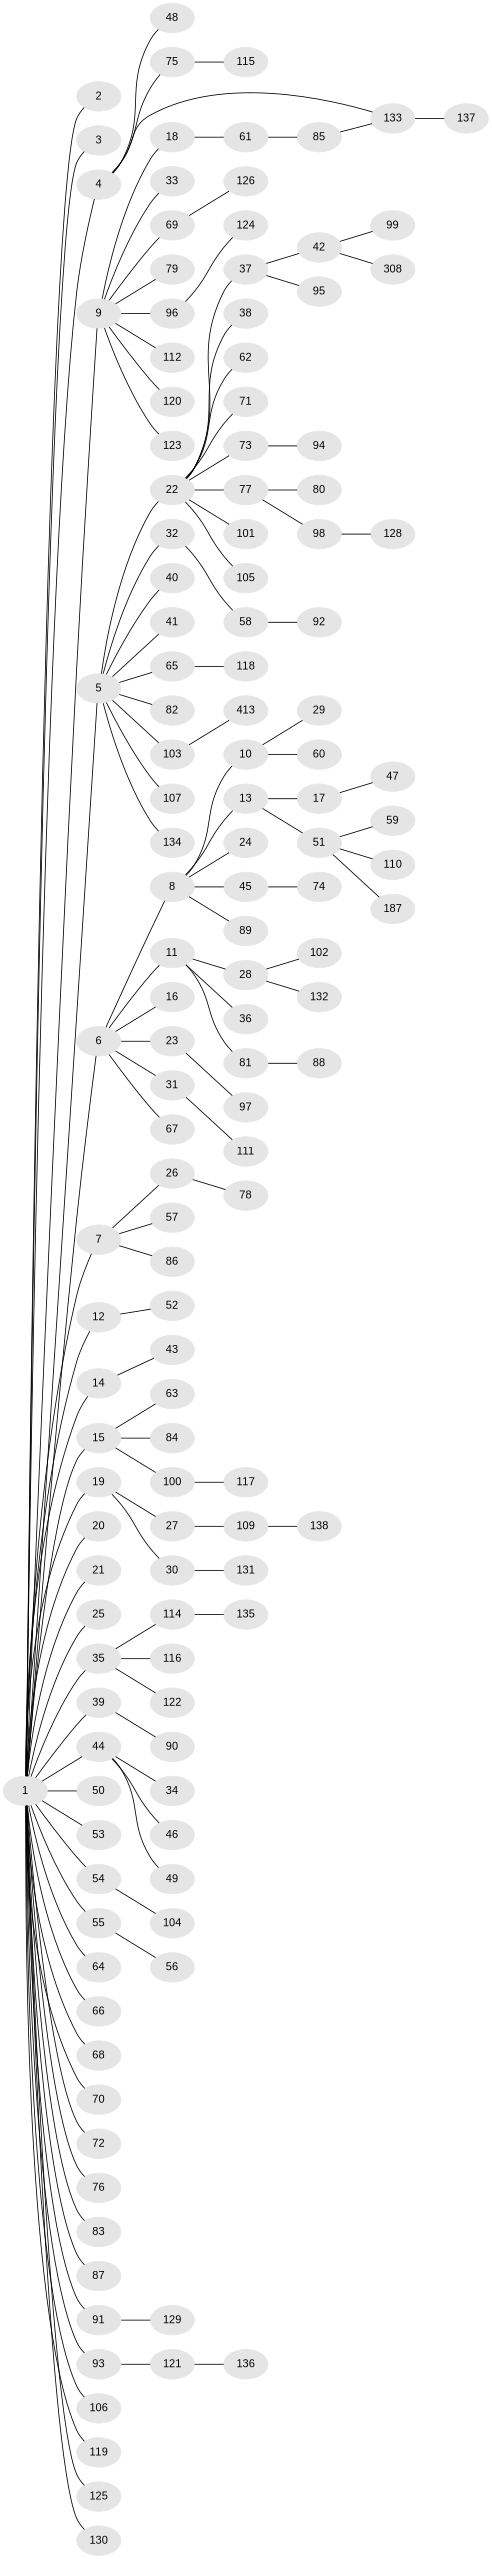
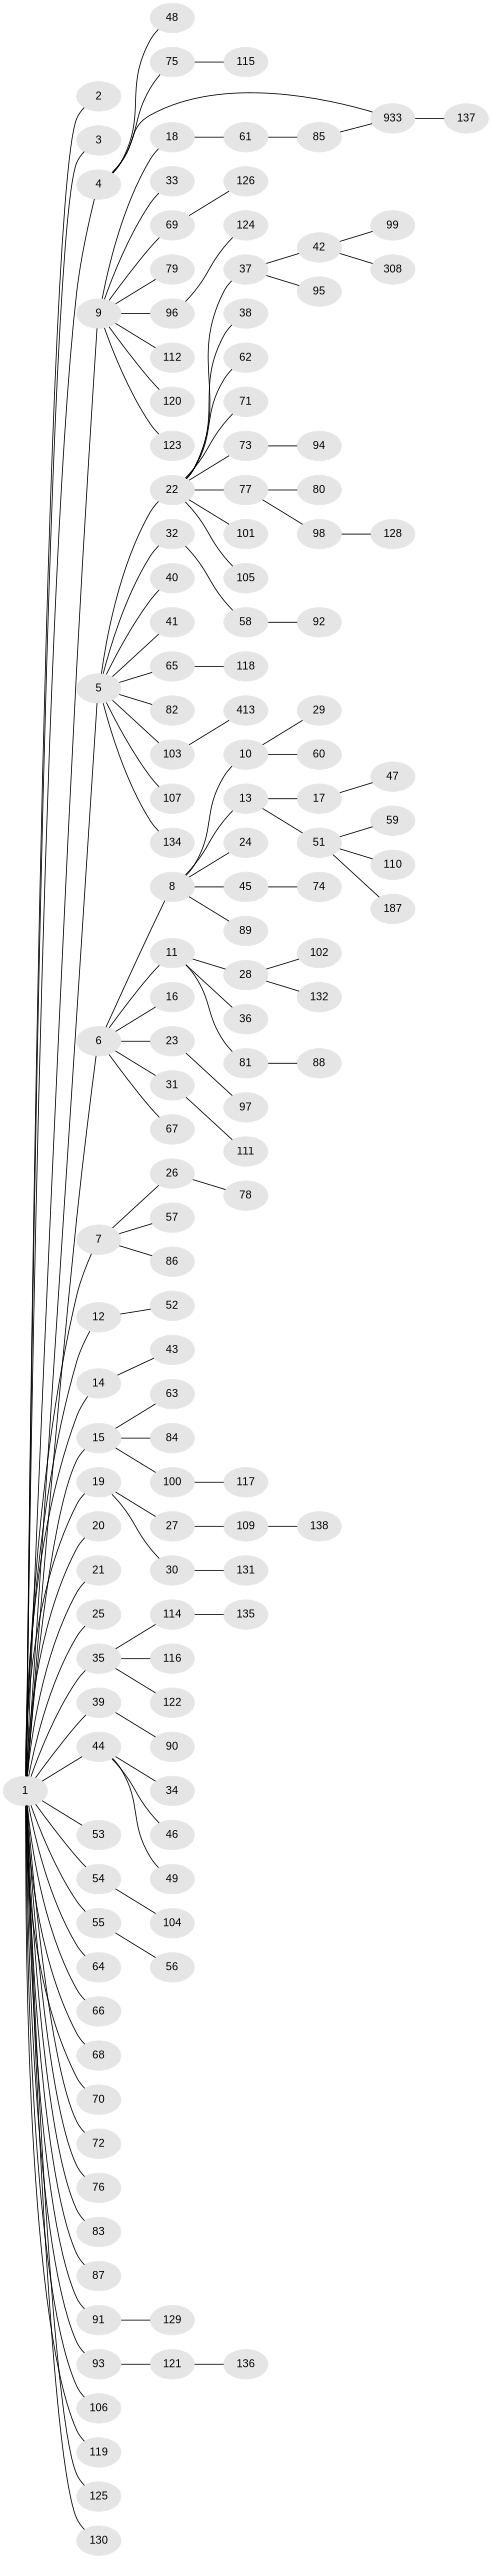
(393, 118) -> (393, 118)
(99, 1791) -> none
